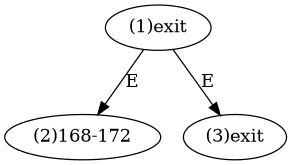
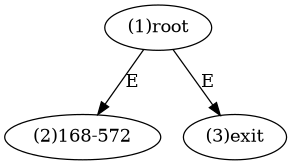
(158, 28) -> (158, 28)
(83, 137) -> (83, 137)
